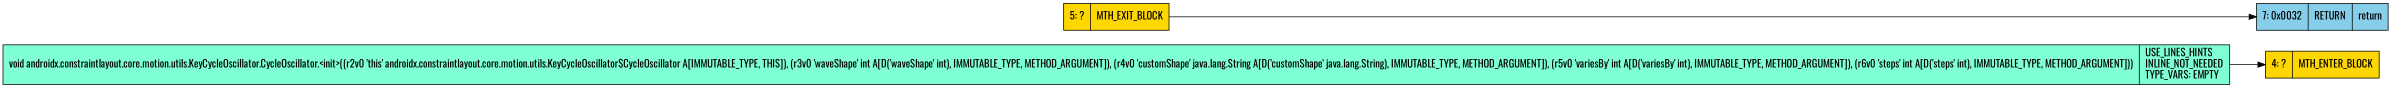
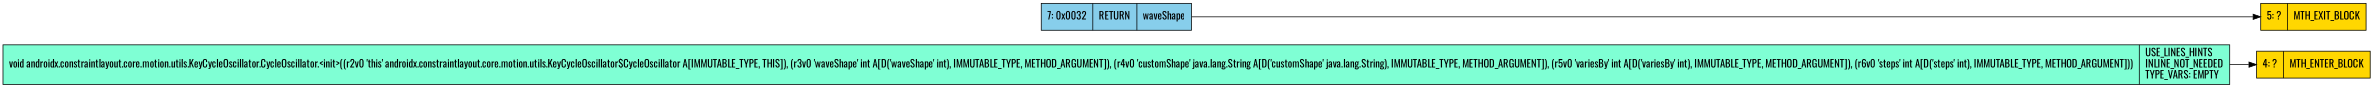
(2370, 16) -> (1164, 16)
(1709, 17) -> (1722, 17)
